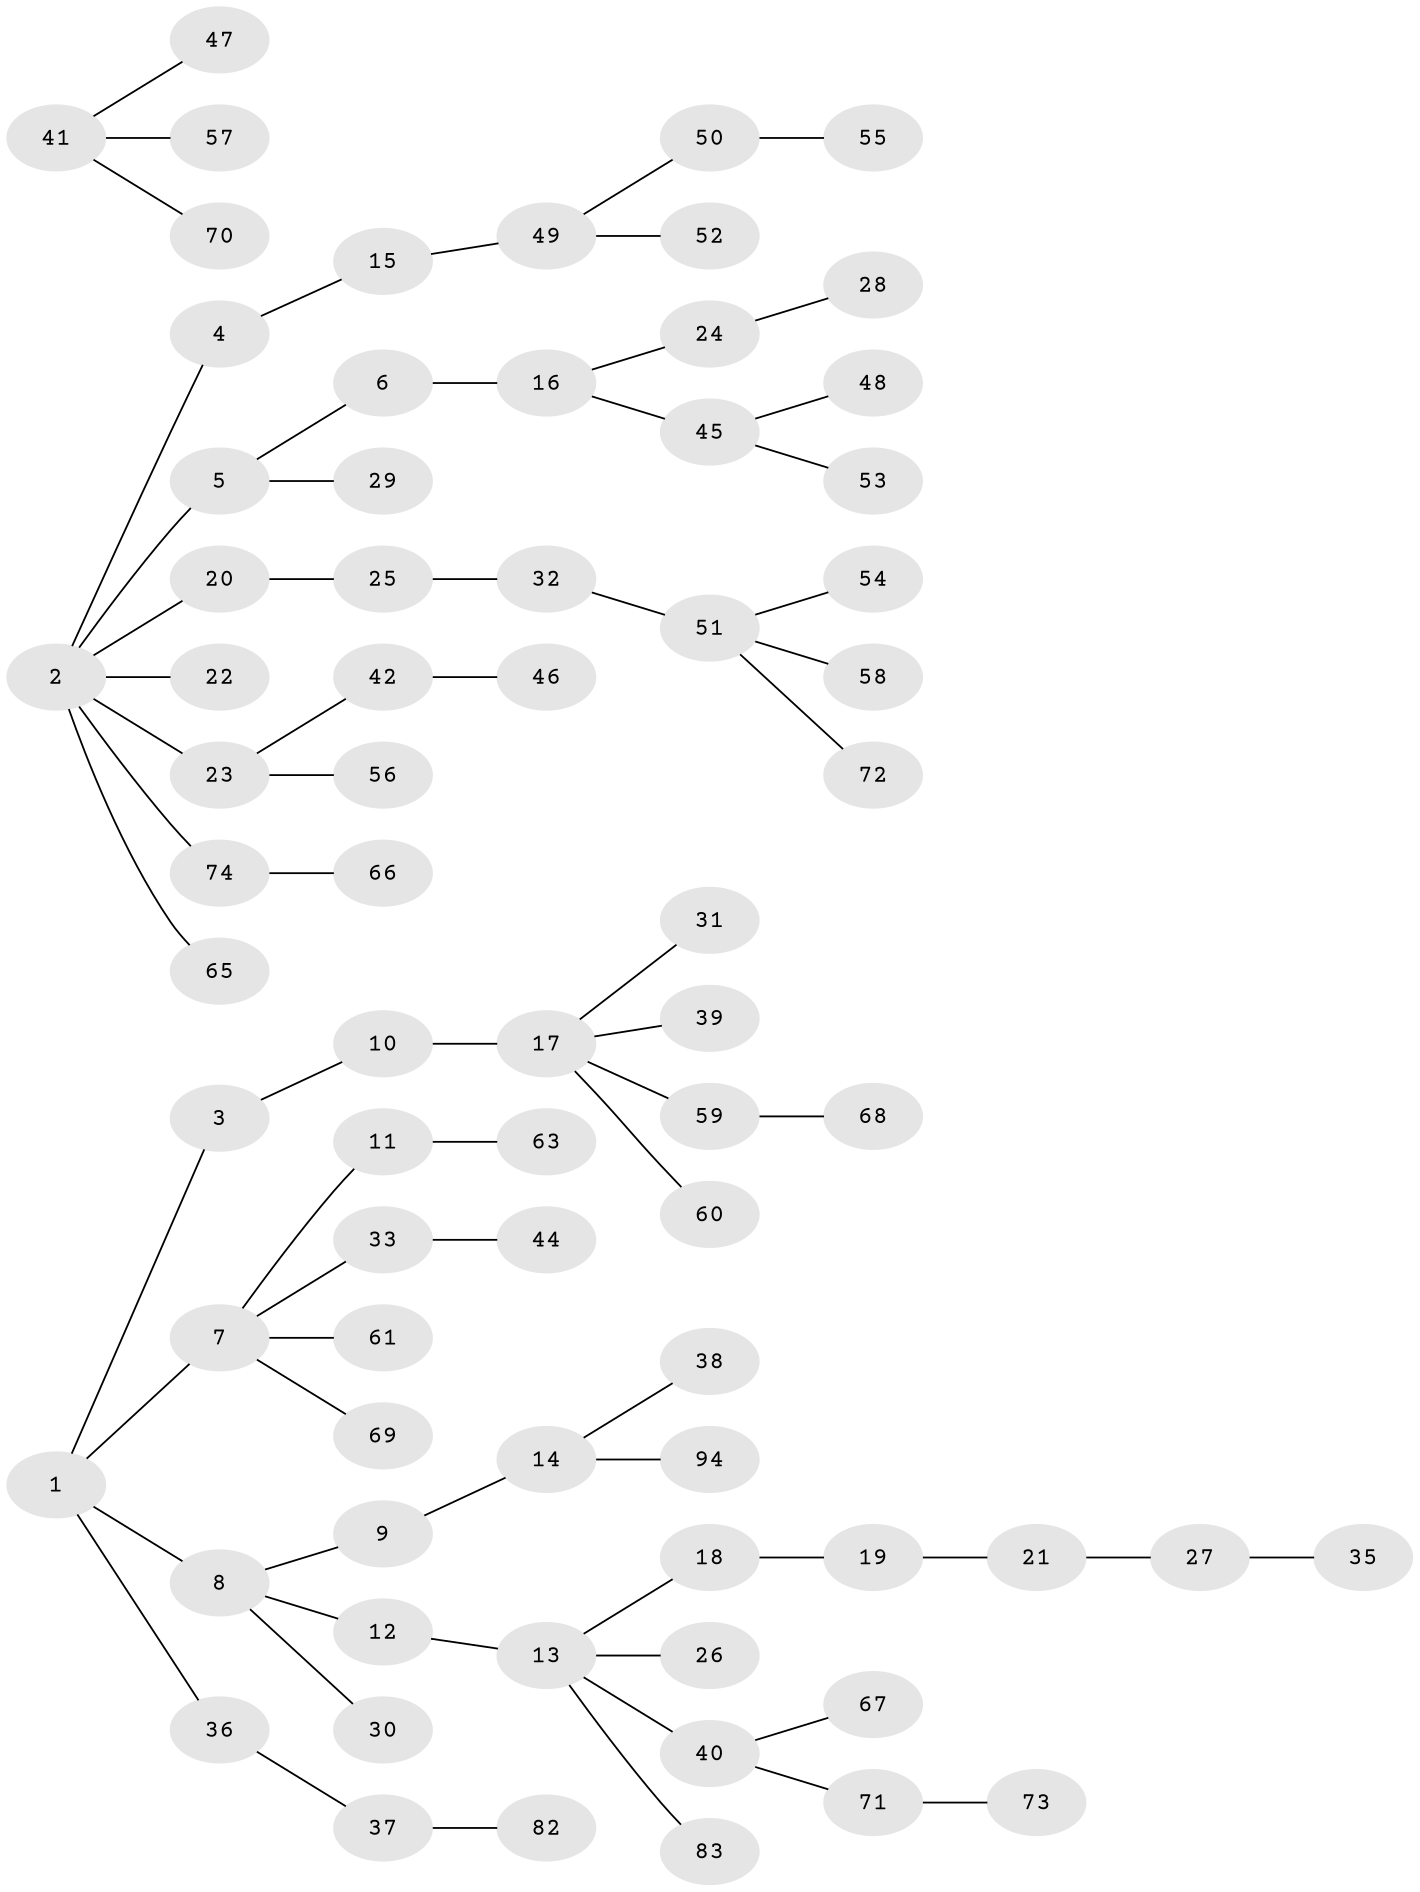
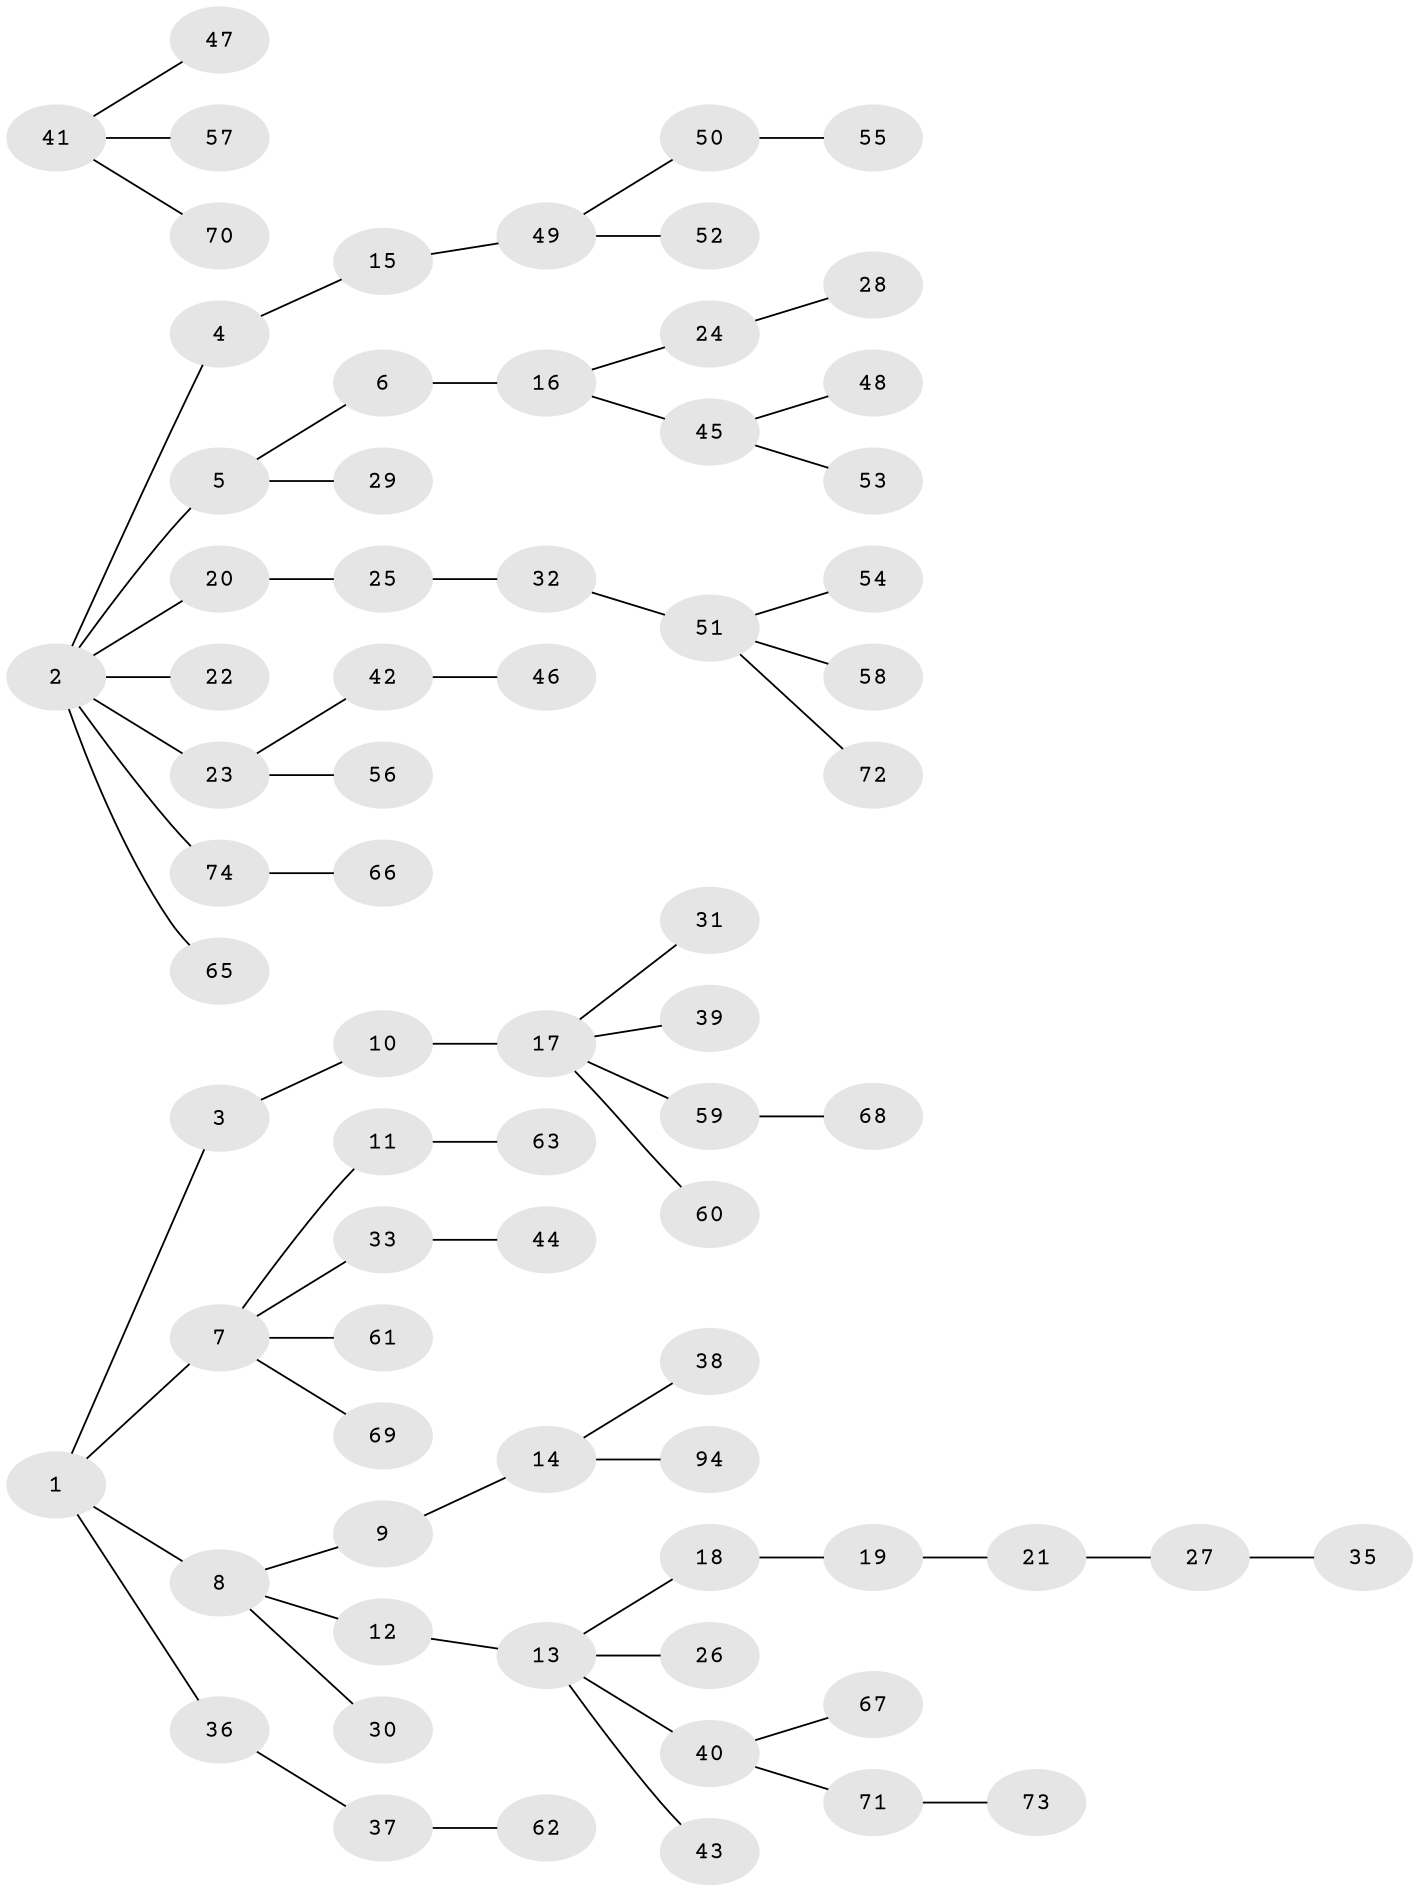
(546, 1828) -> (546, 1828)
(710, 1852) -> (710, 1852)
